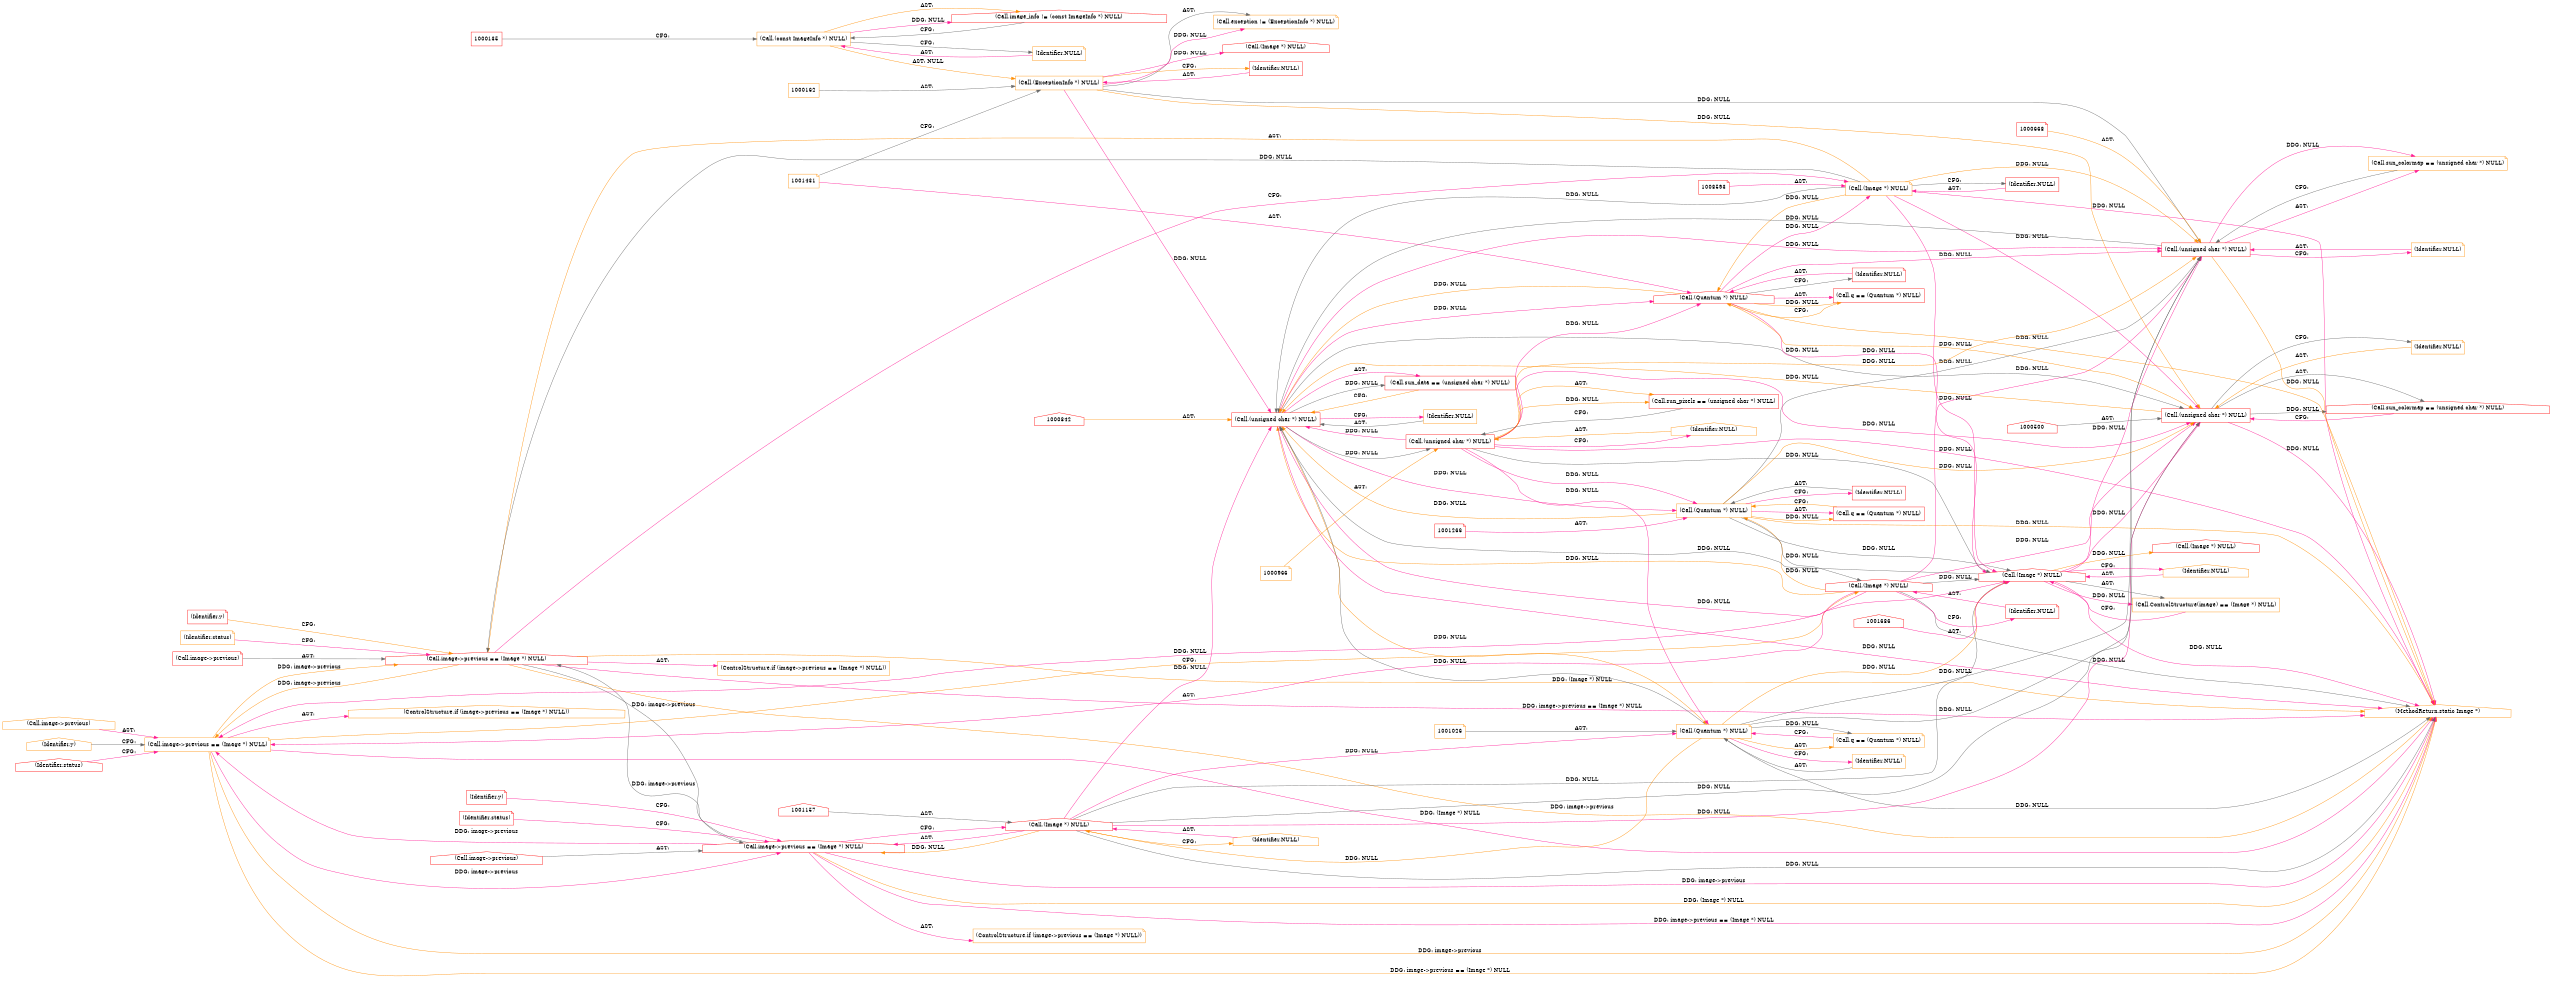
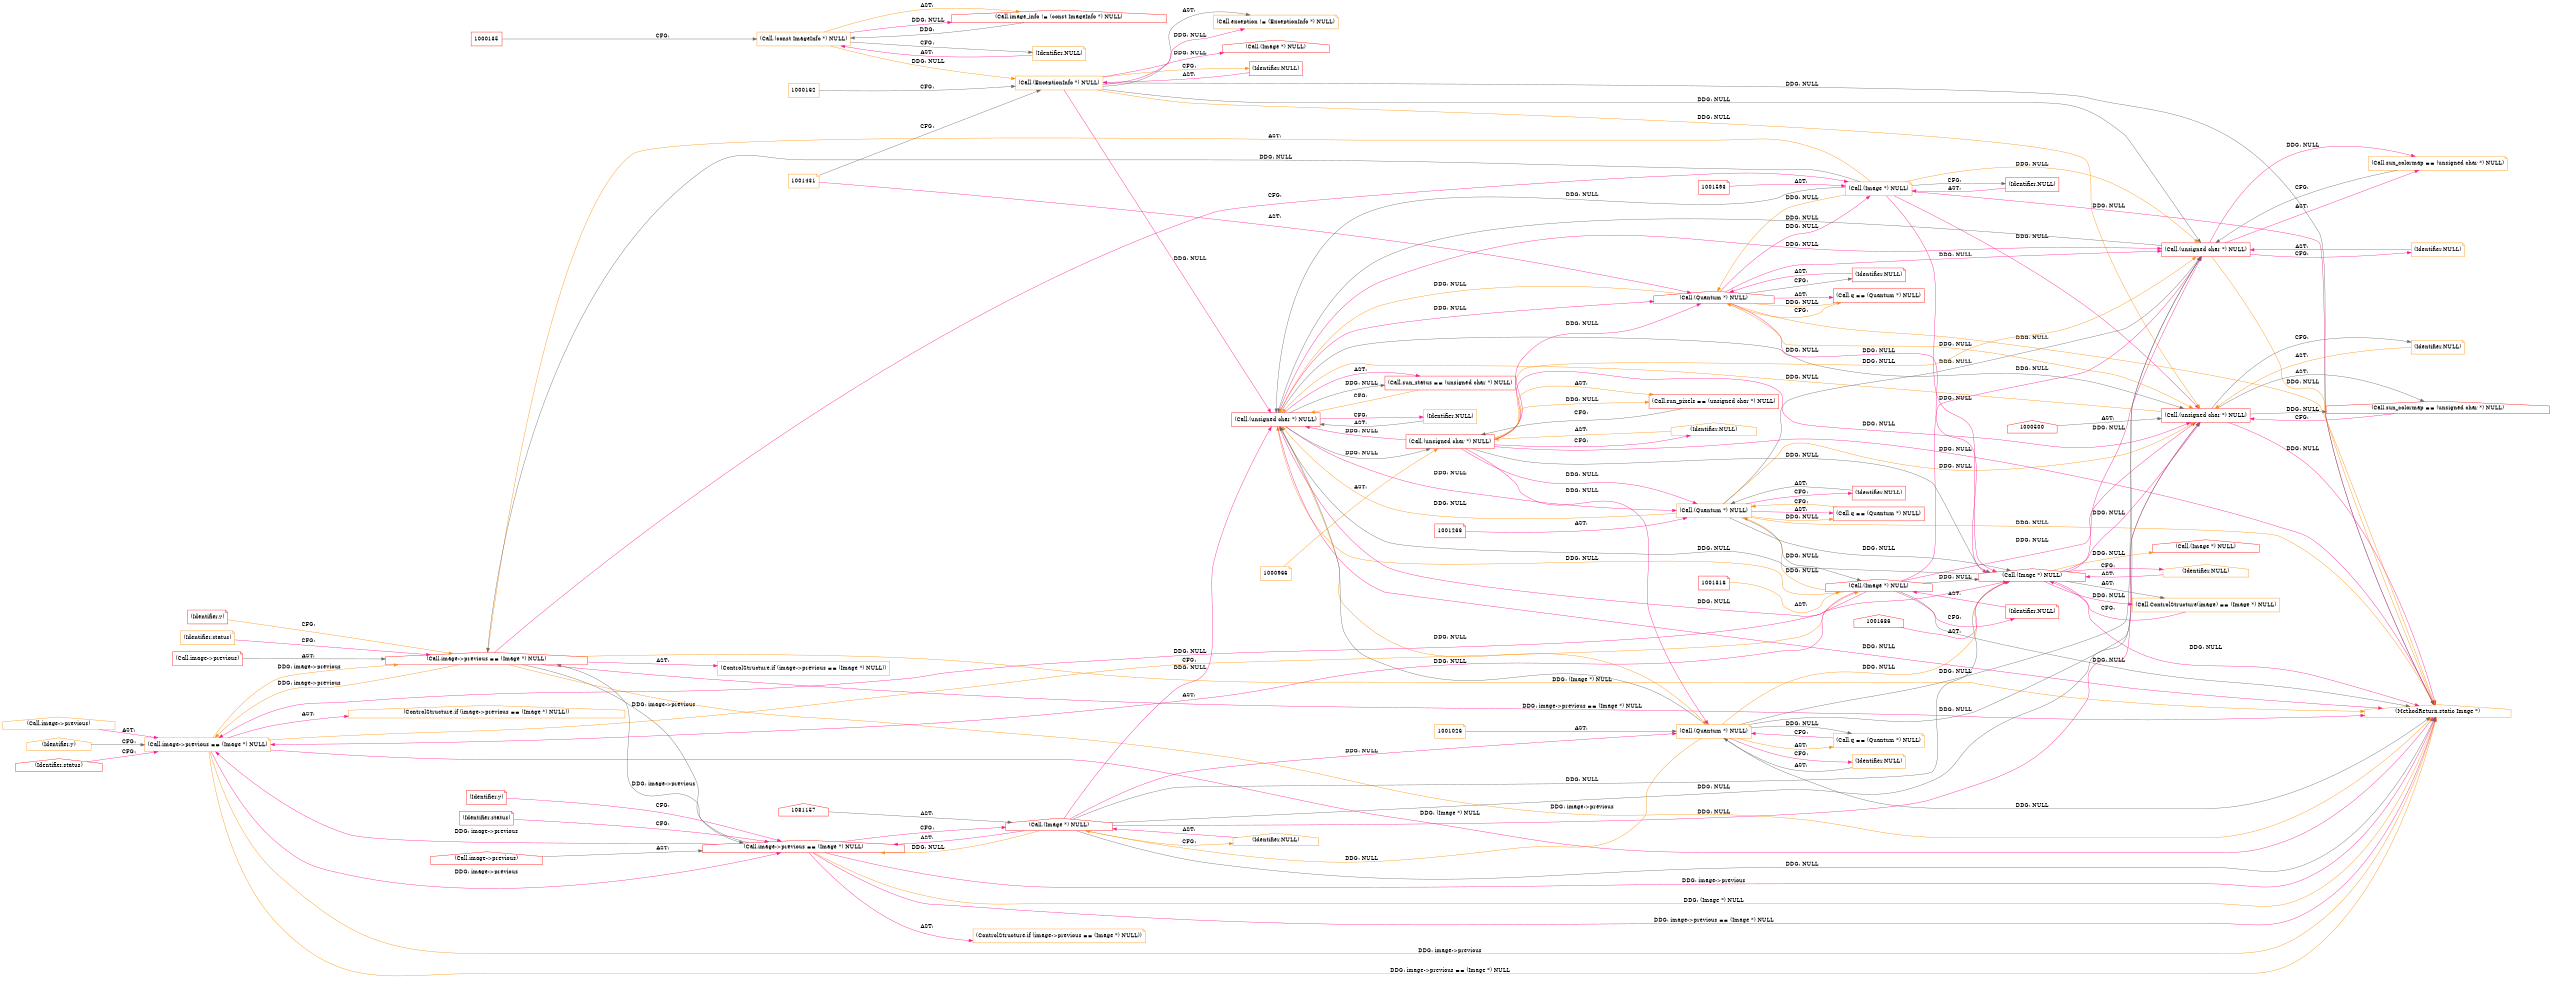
(928, 30) -> (928, 30)
(928, 62) -> (928, 62)
(928, 87) -> (928, 87)
none -> (1980, 91)
(2032, 129) -> none
(1714, 187) -> (1714, 187)
(1450, 383) -> (1450, 383)
(1059, 420) -> none
none -> (1714, 583)
(804, 810) -> (804, 810)
